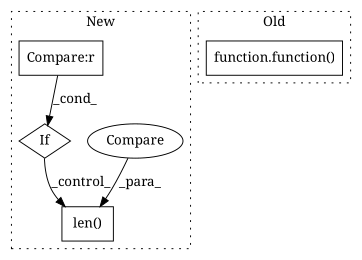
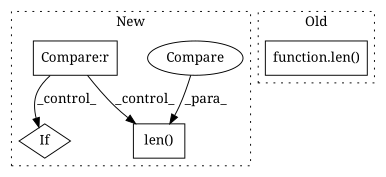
(274, 58) -> (316, 58)
(75, 100) -> (67, 100)
(48, 180) -> (106, 98)
